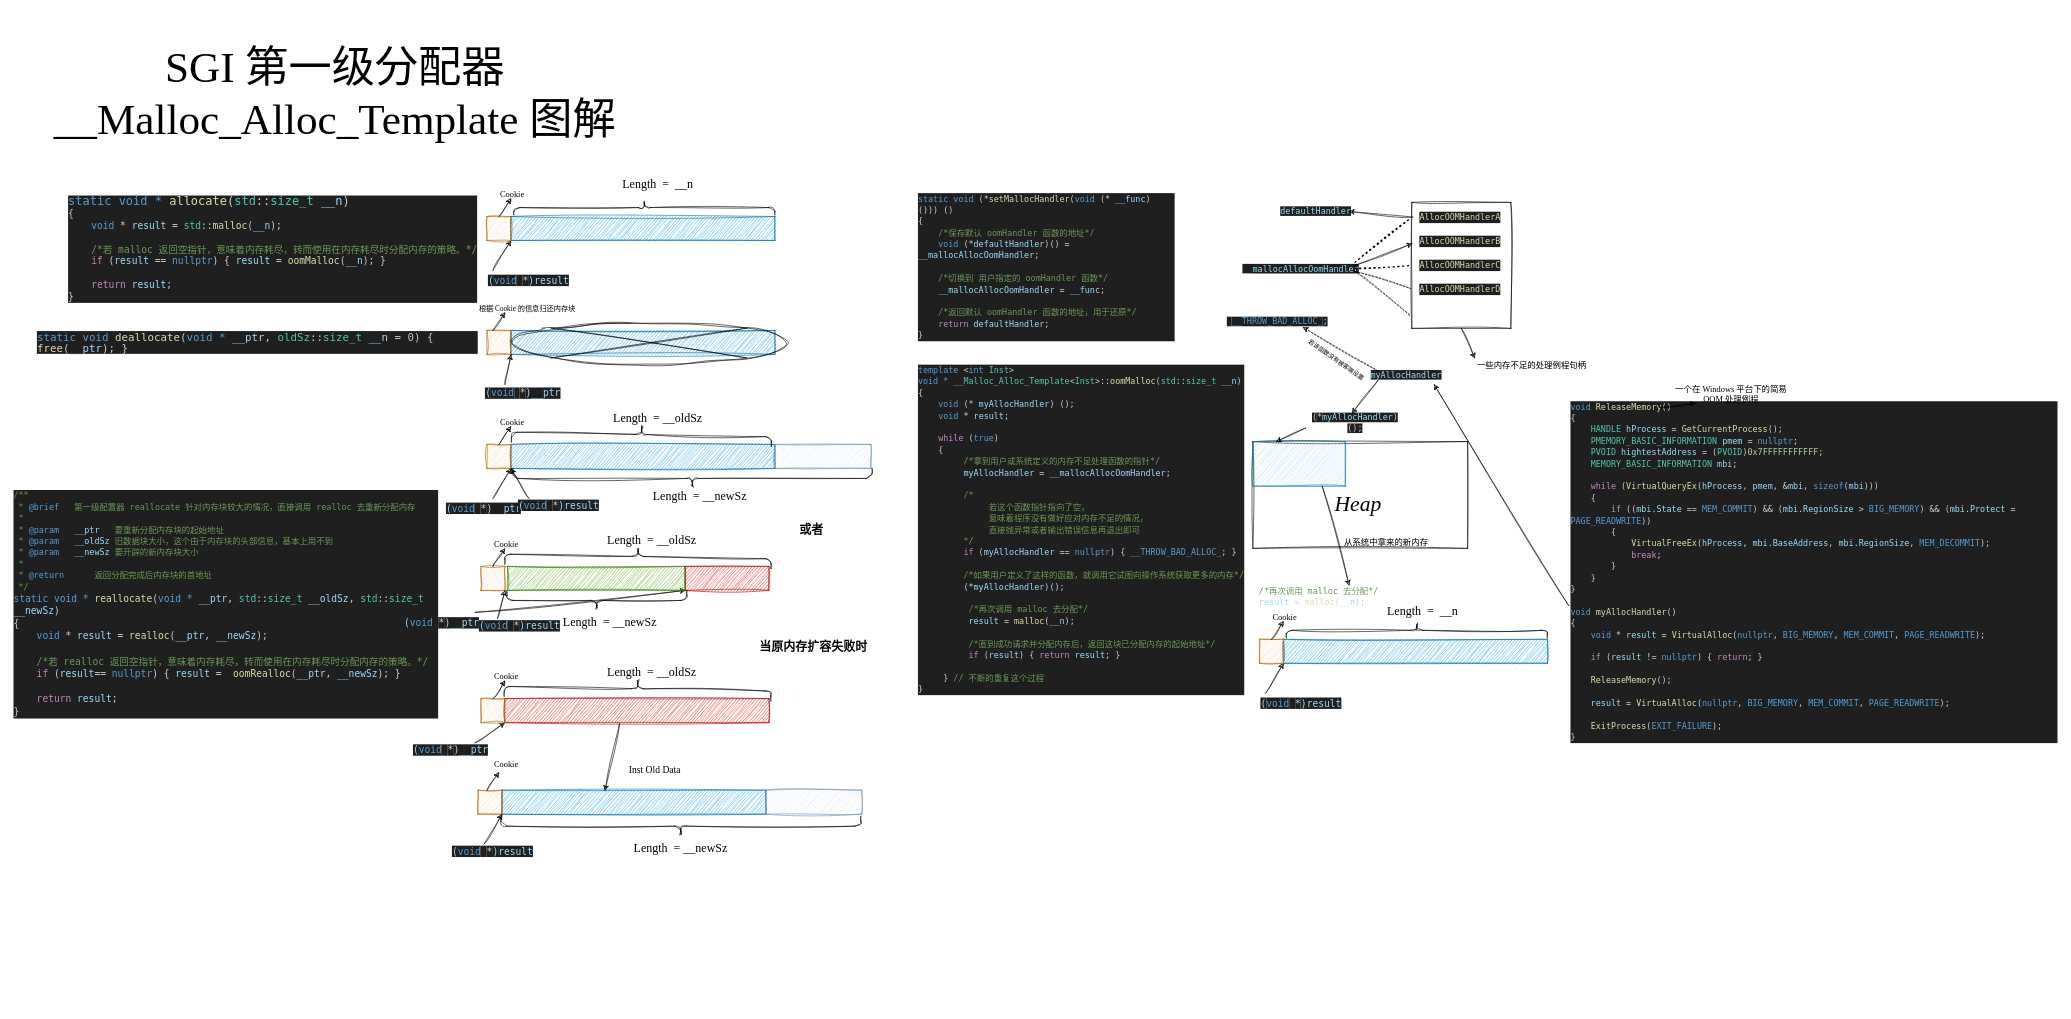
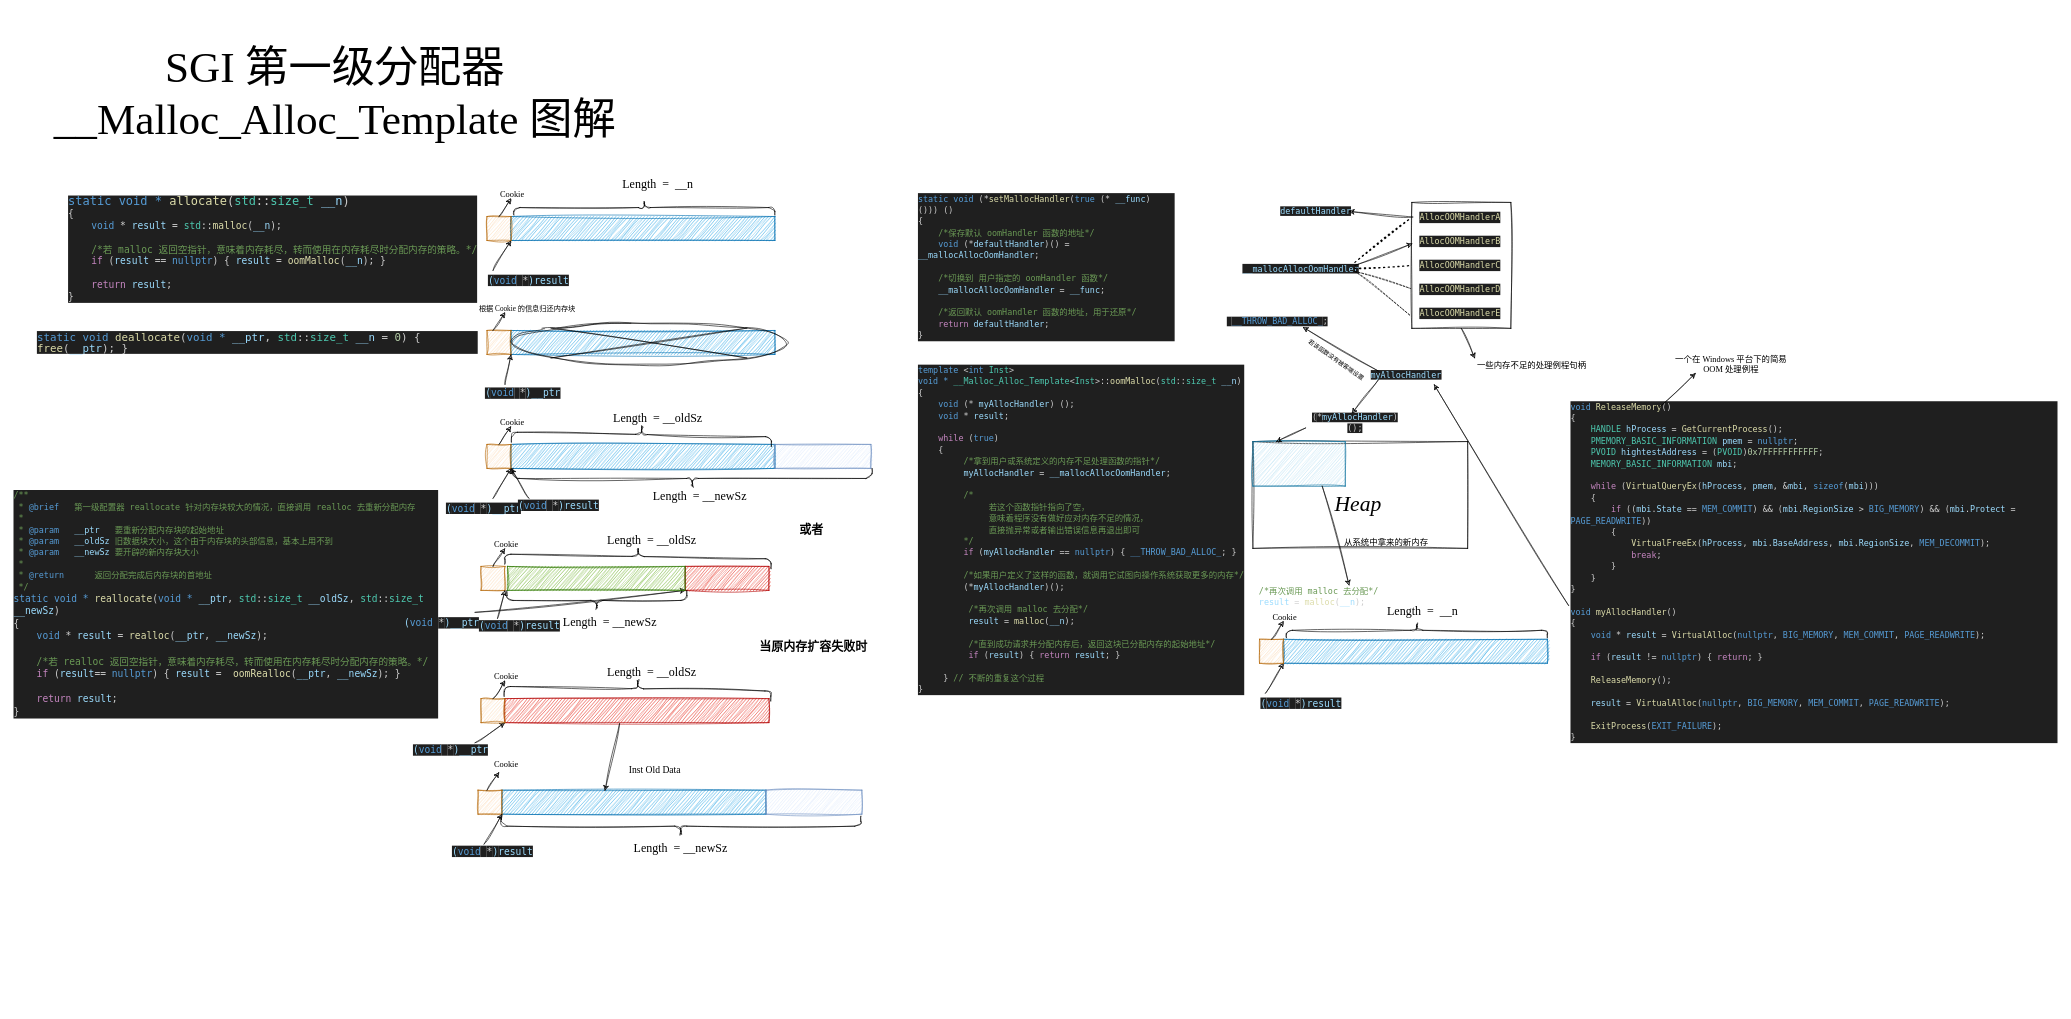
(1047, 261) -> (1047, 261)
none -> (1460, 314)
(257, 342) -> (253, 342)
(1342, 350) -> (1342, 350)
(1732, 395) -> (1732, 365)
